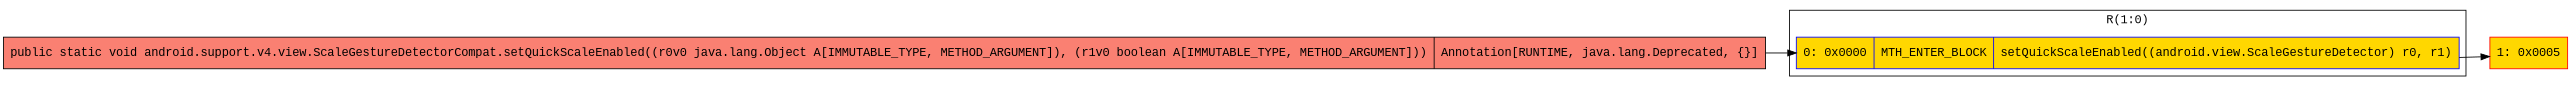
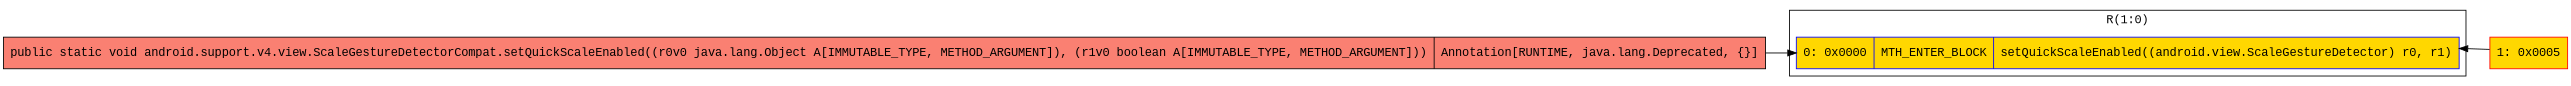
(2471, 57) -> (2479, 49)
